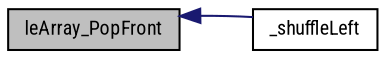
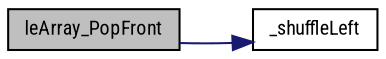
(227, 16) -> (206, 43)
